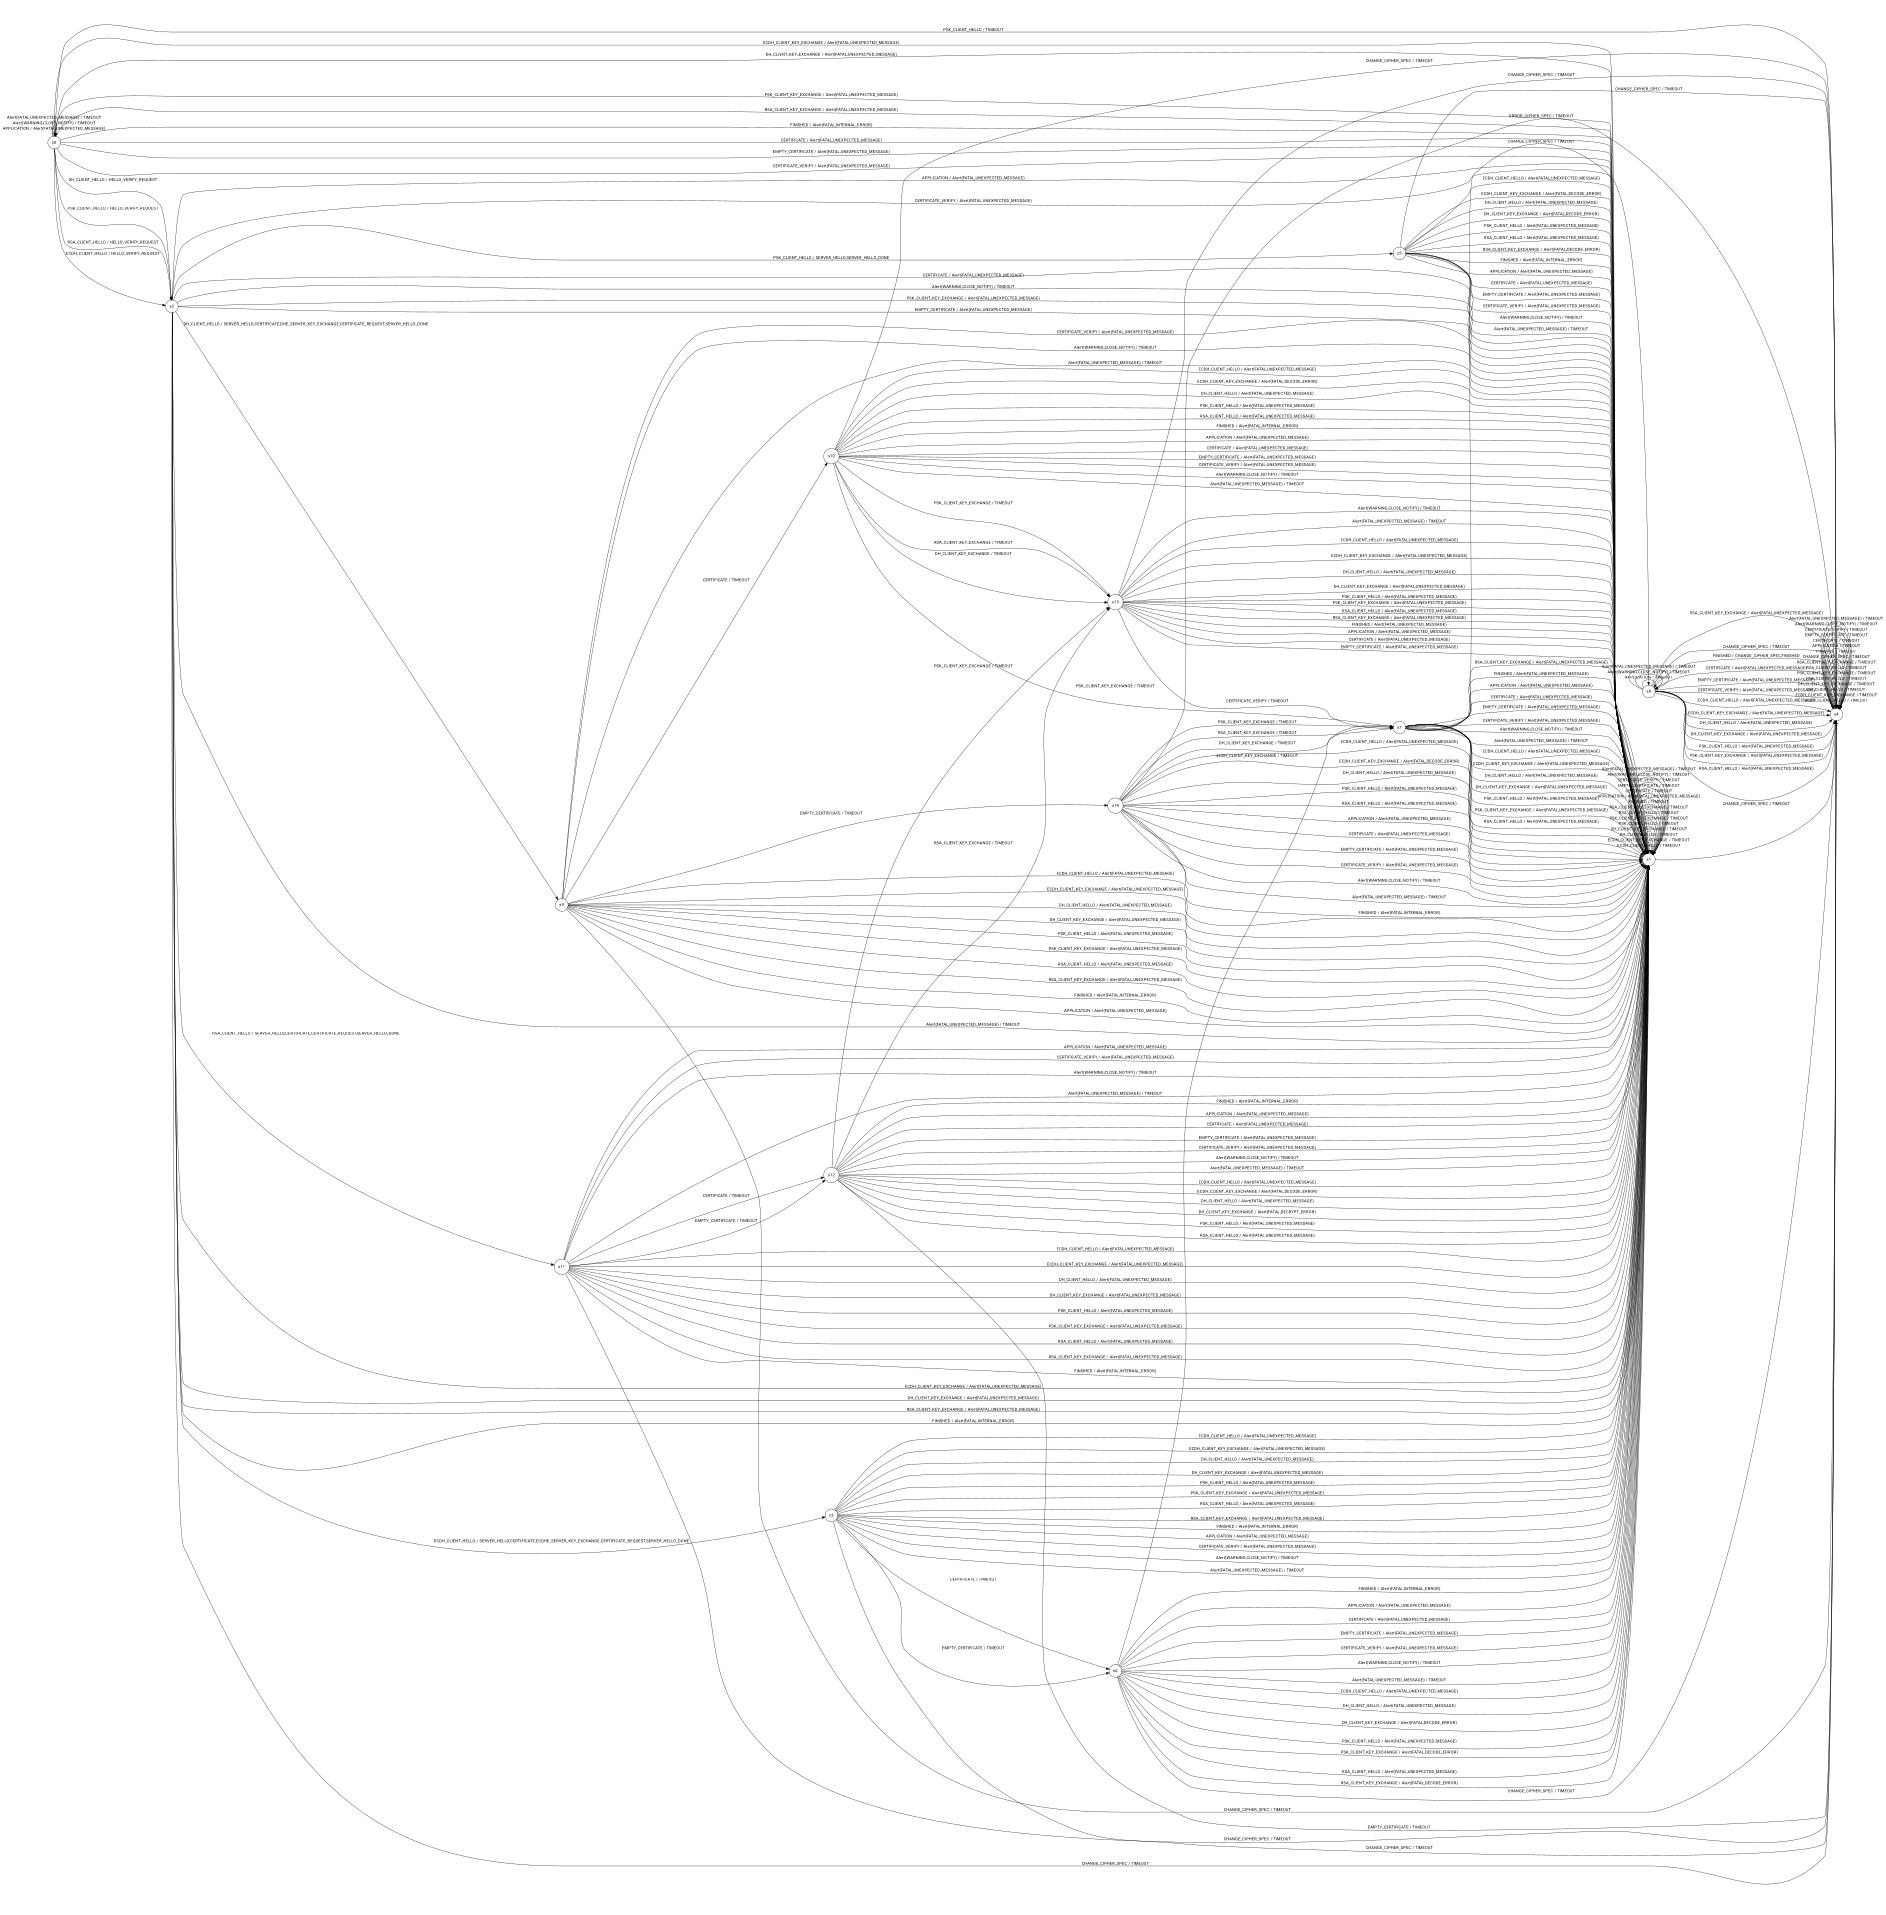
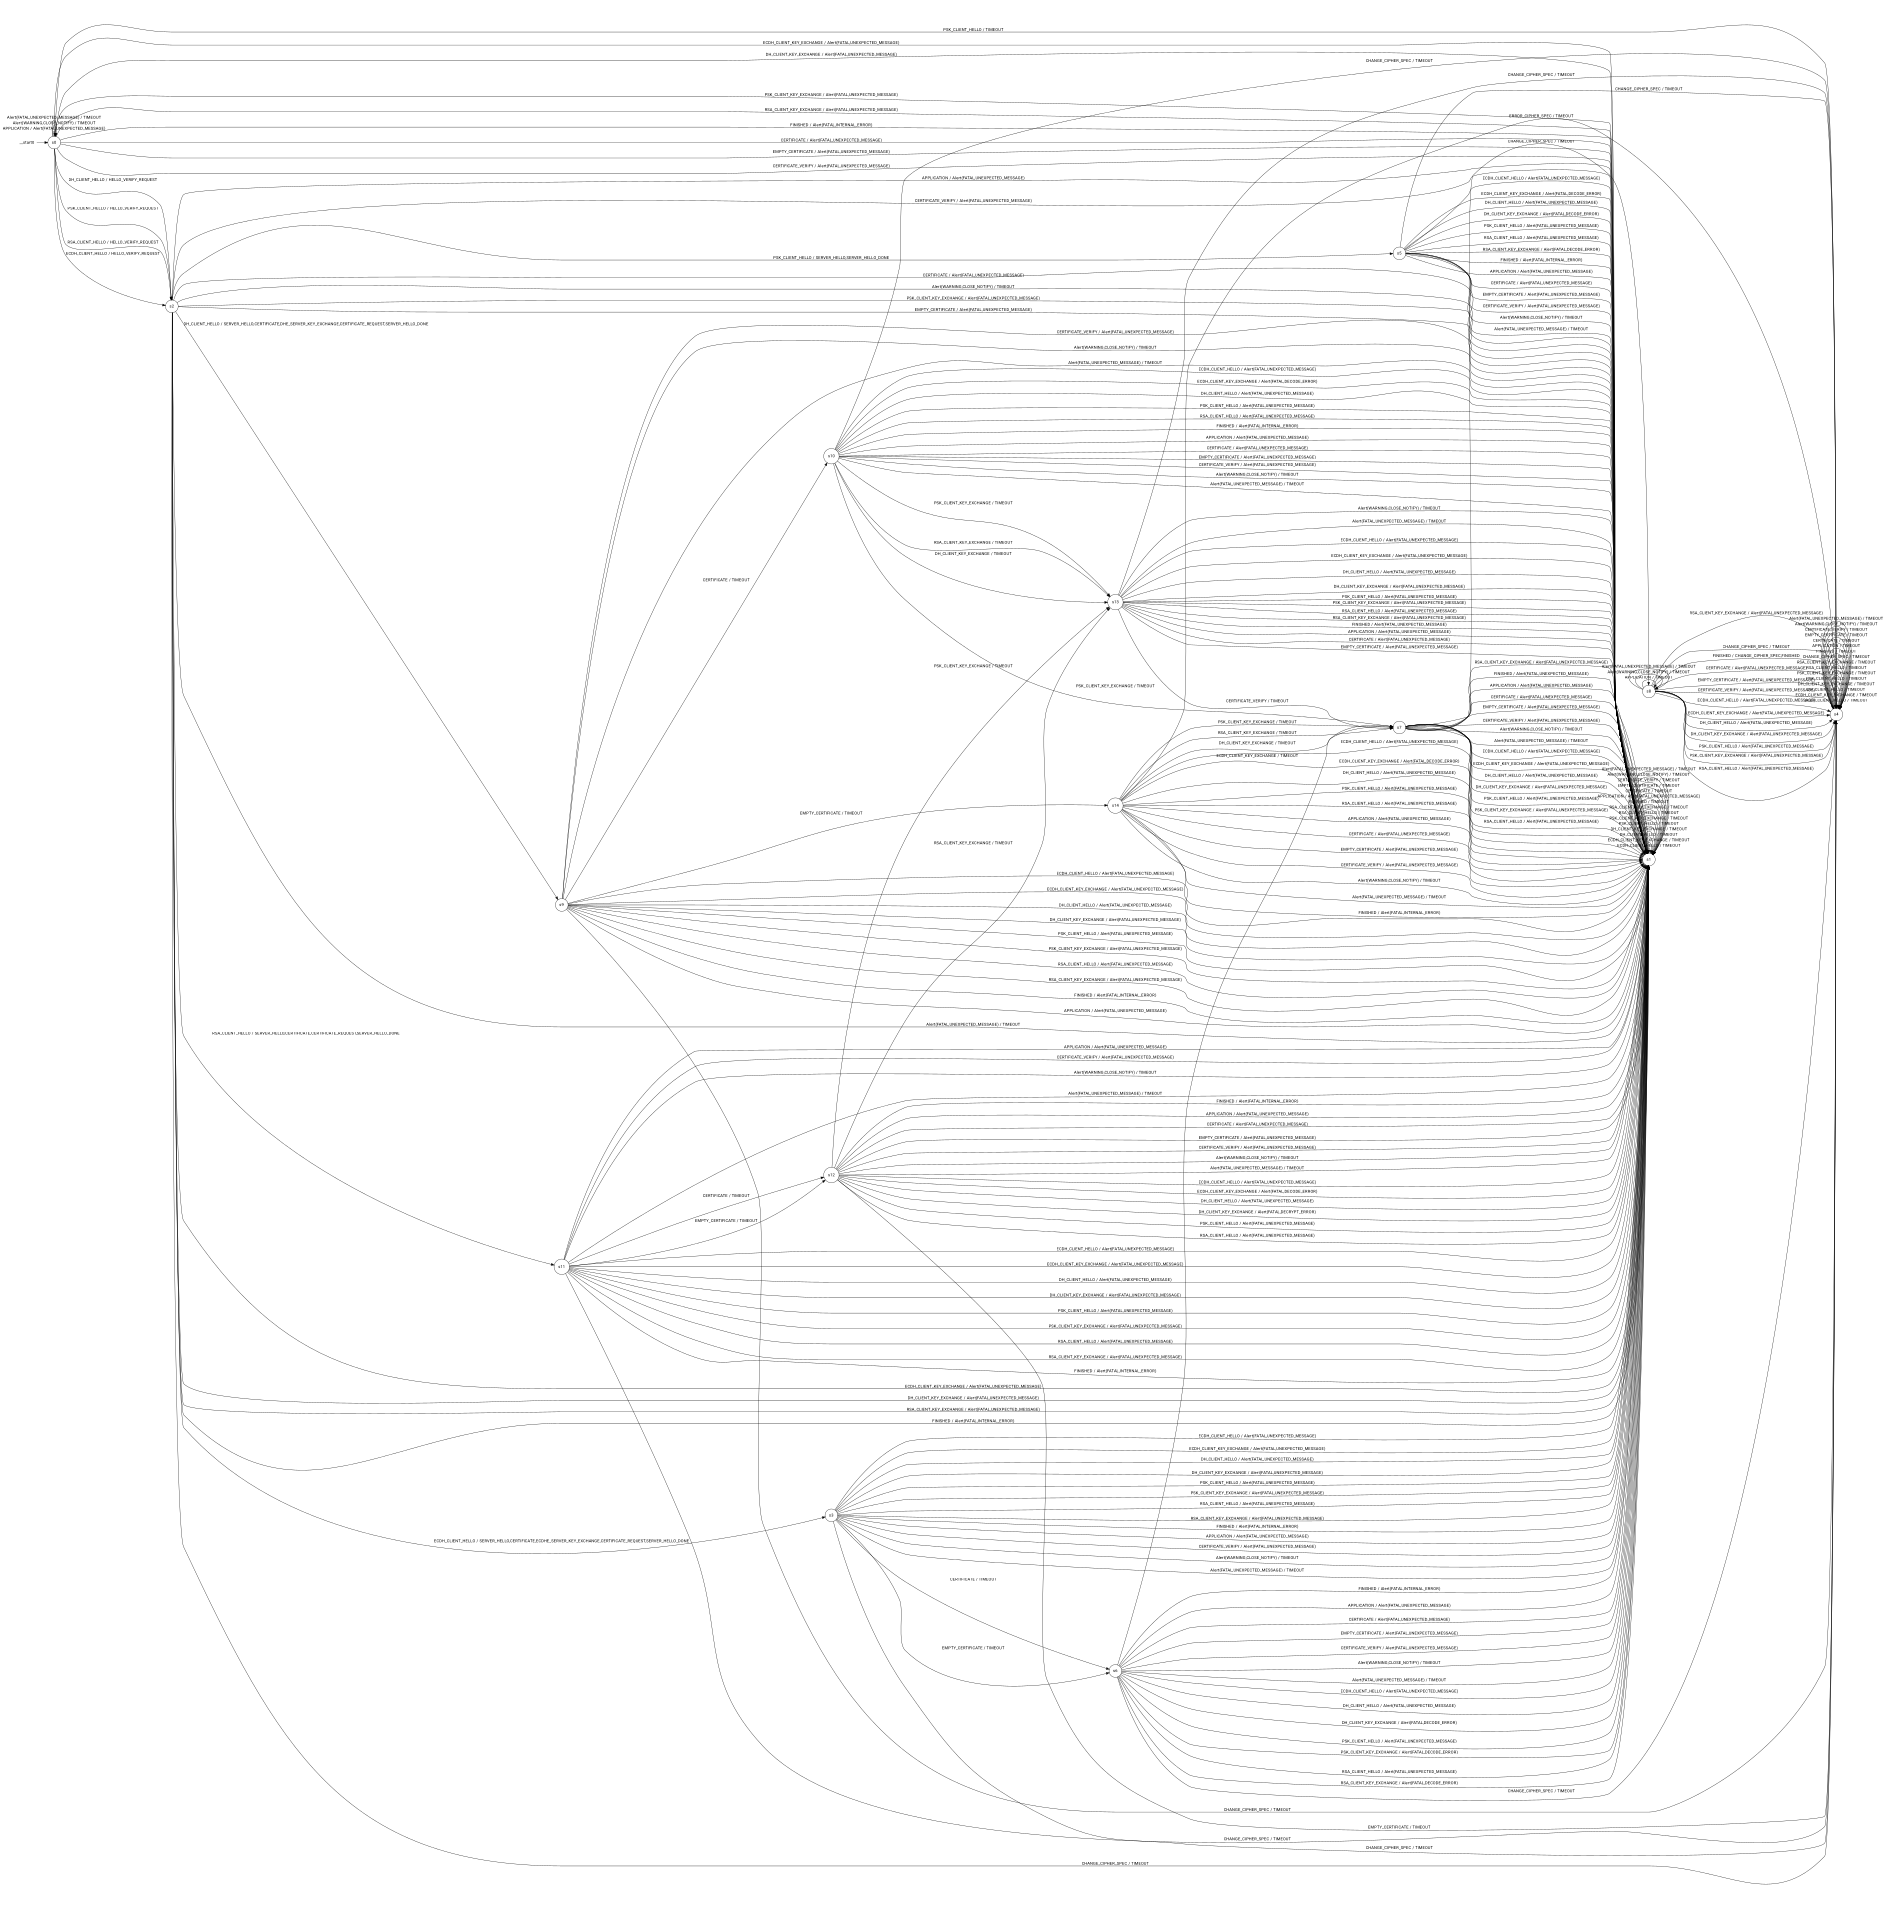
none -> (27, 143)
(1785, 836) -> none
